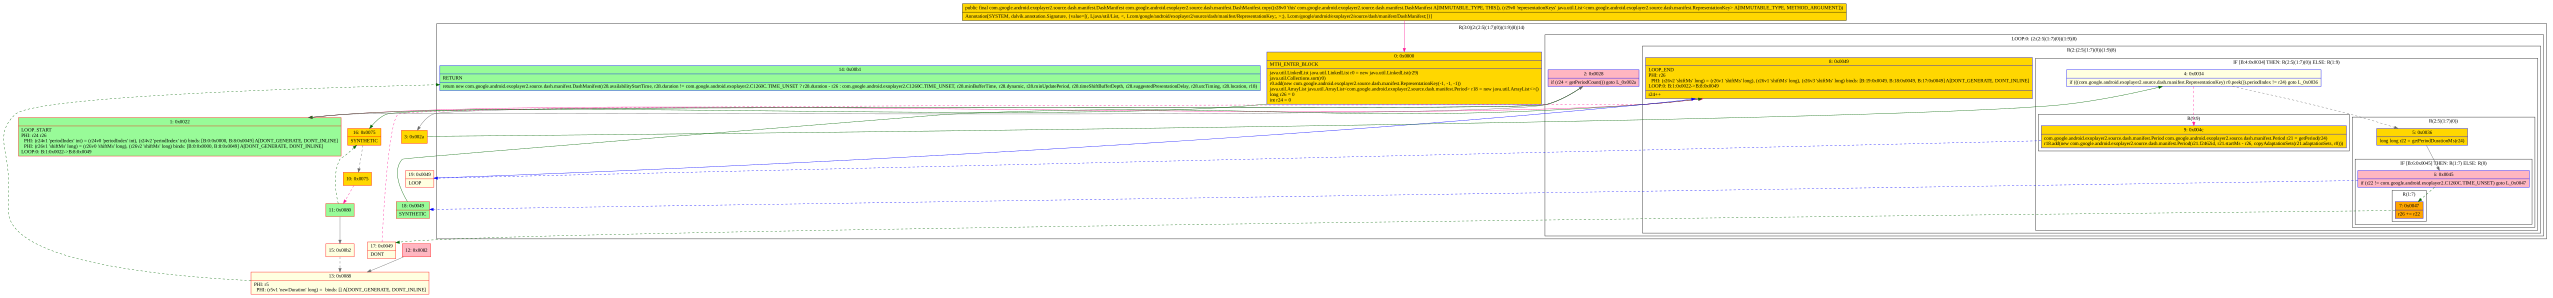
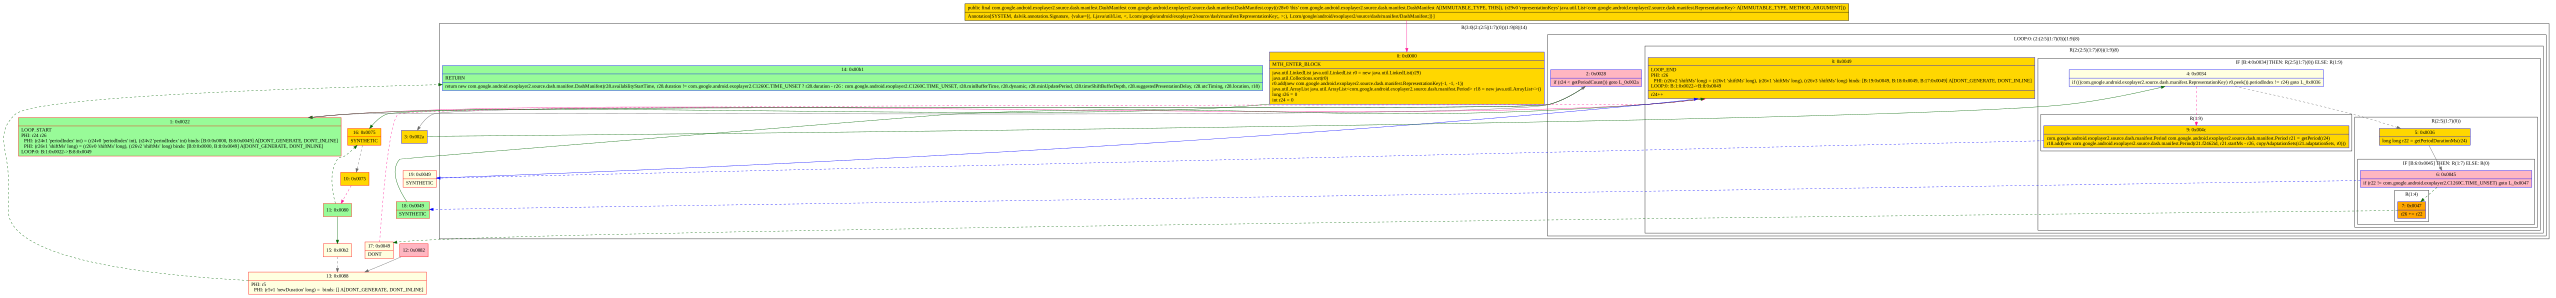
(2194, 119) -> (2196, 119)
(414, 137) -> (414, 137)
(415, 183) -> (420, 183)
(2409, 194) -> (2412, 194)
(340, 228) -> (337, 228)
